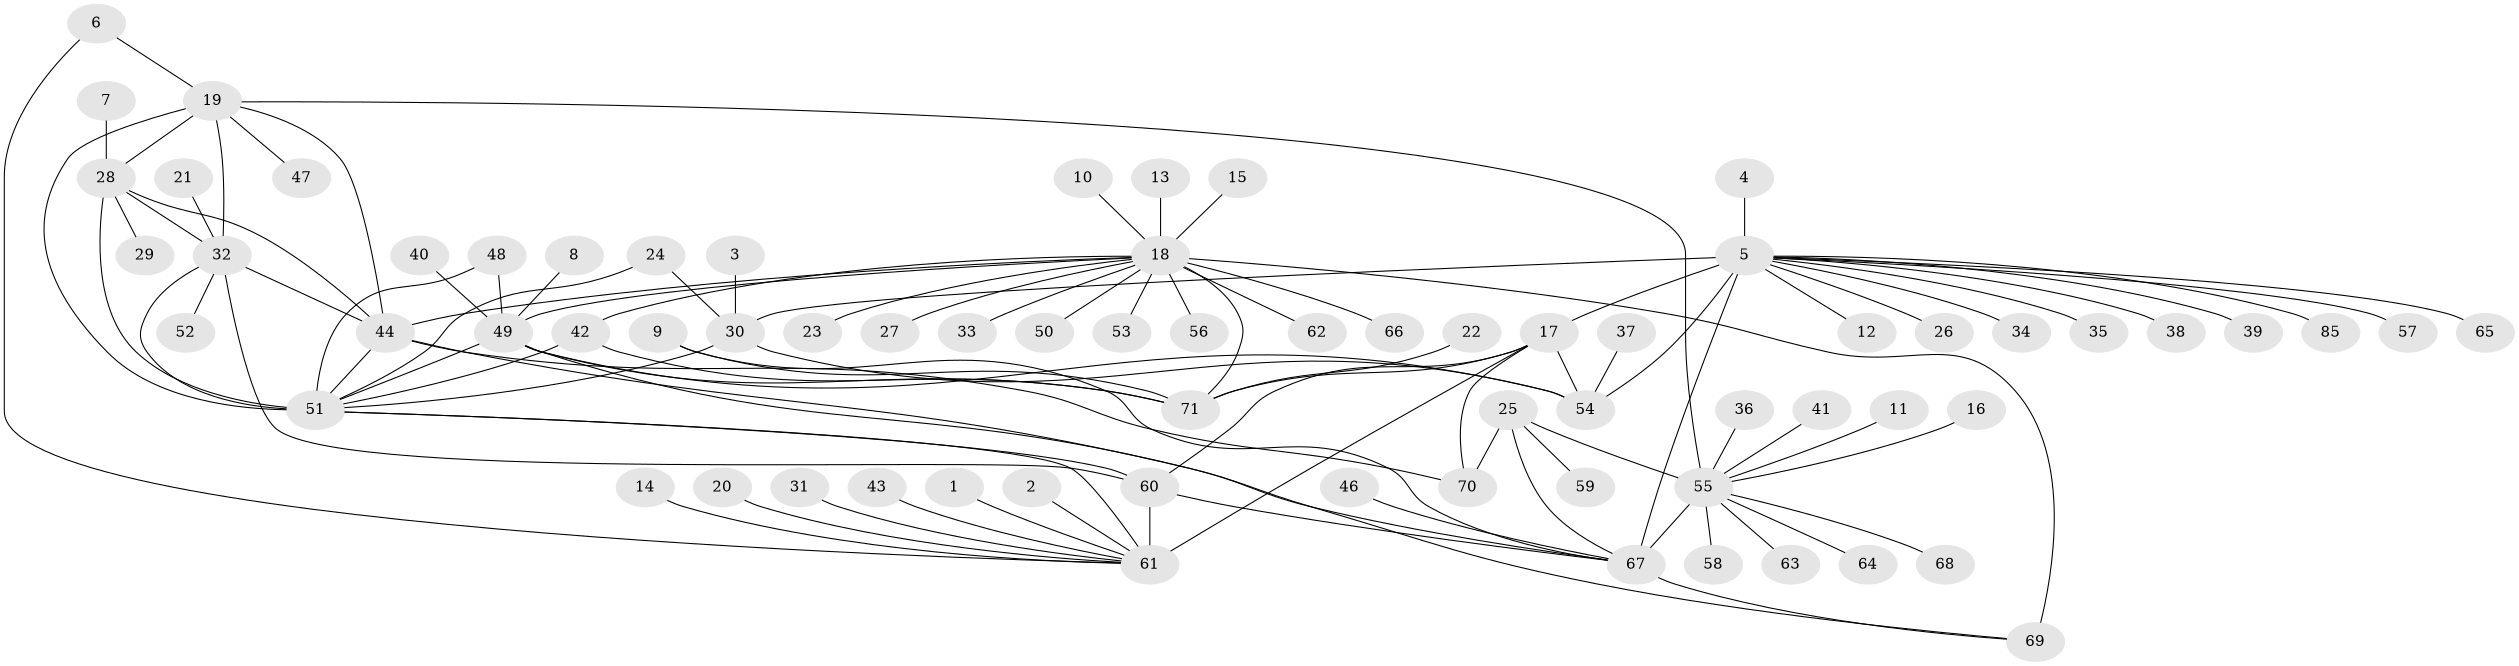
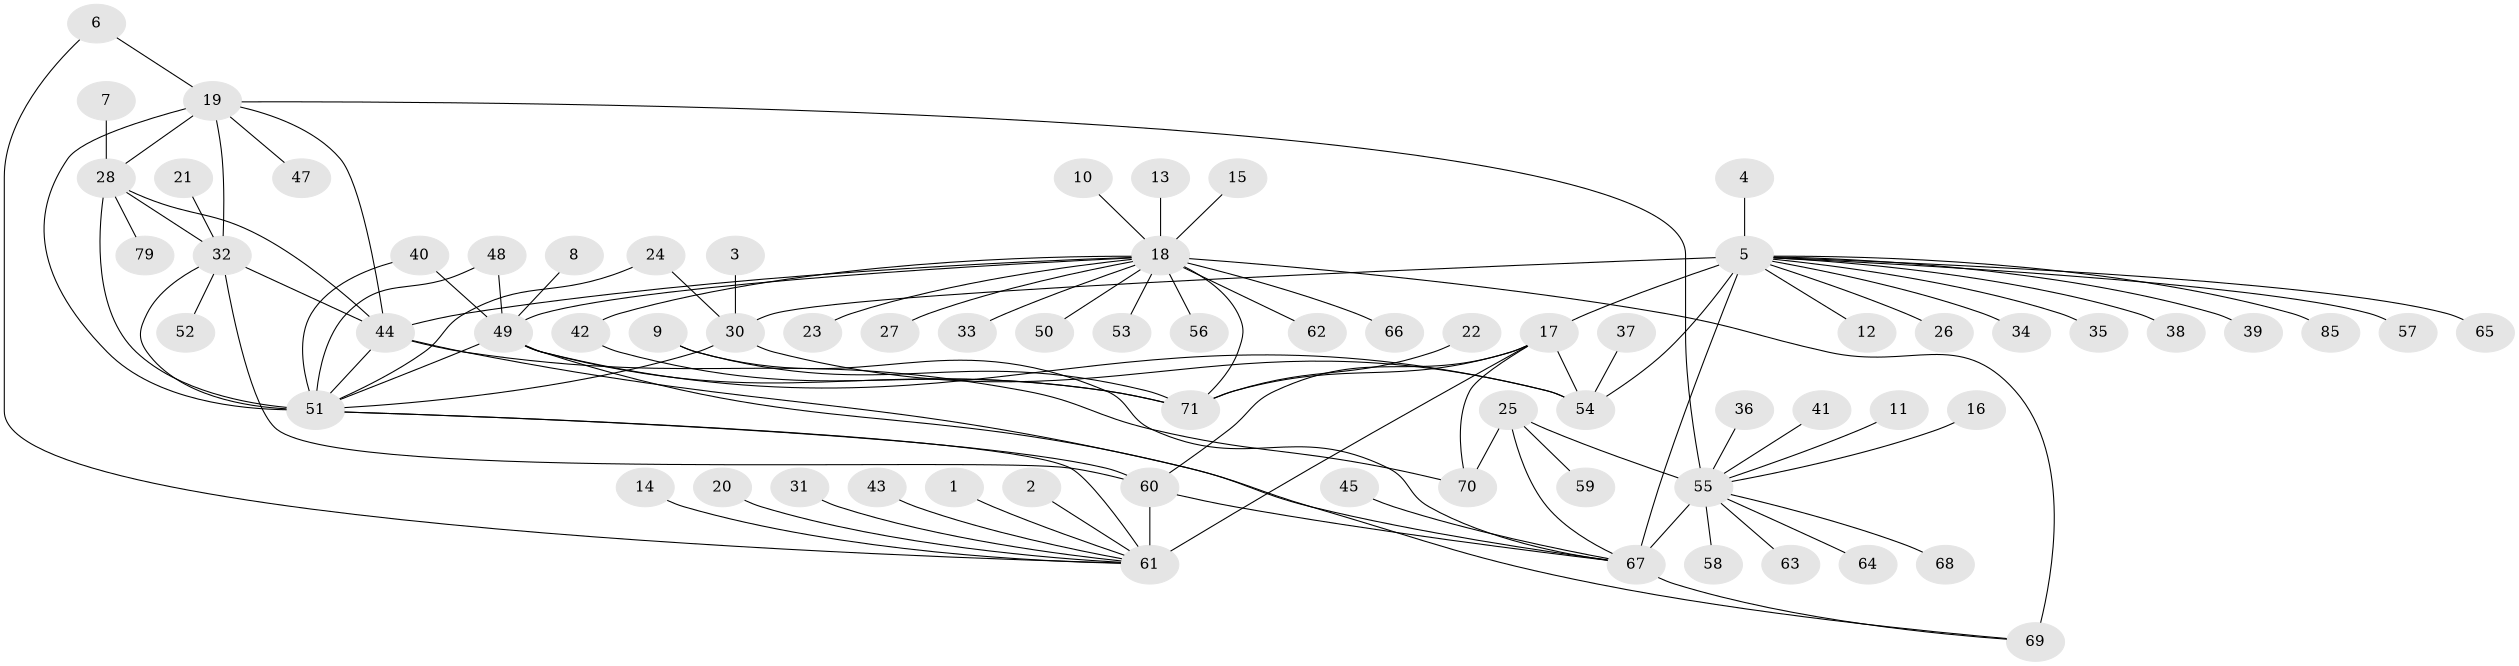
(145, 256) -> (145, 256)
(452, 379) -> (314, 310)
(1350, 487) -> (1350, 487)
